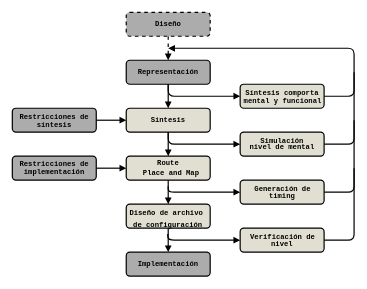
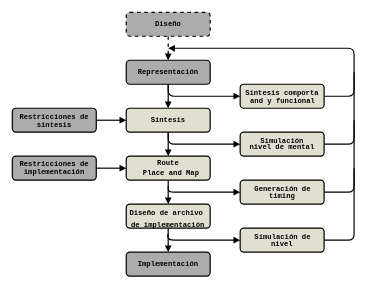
(283, 101) -> (283, 101)
(168, 225) -> (168, 225)
(283, 237) -> (283, 237)
